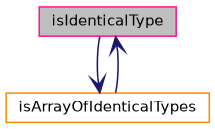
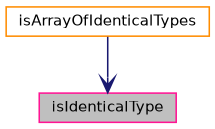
(98, 57) -> none
